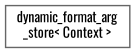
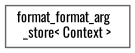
(68, 27) -> (68, 27)
